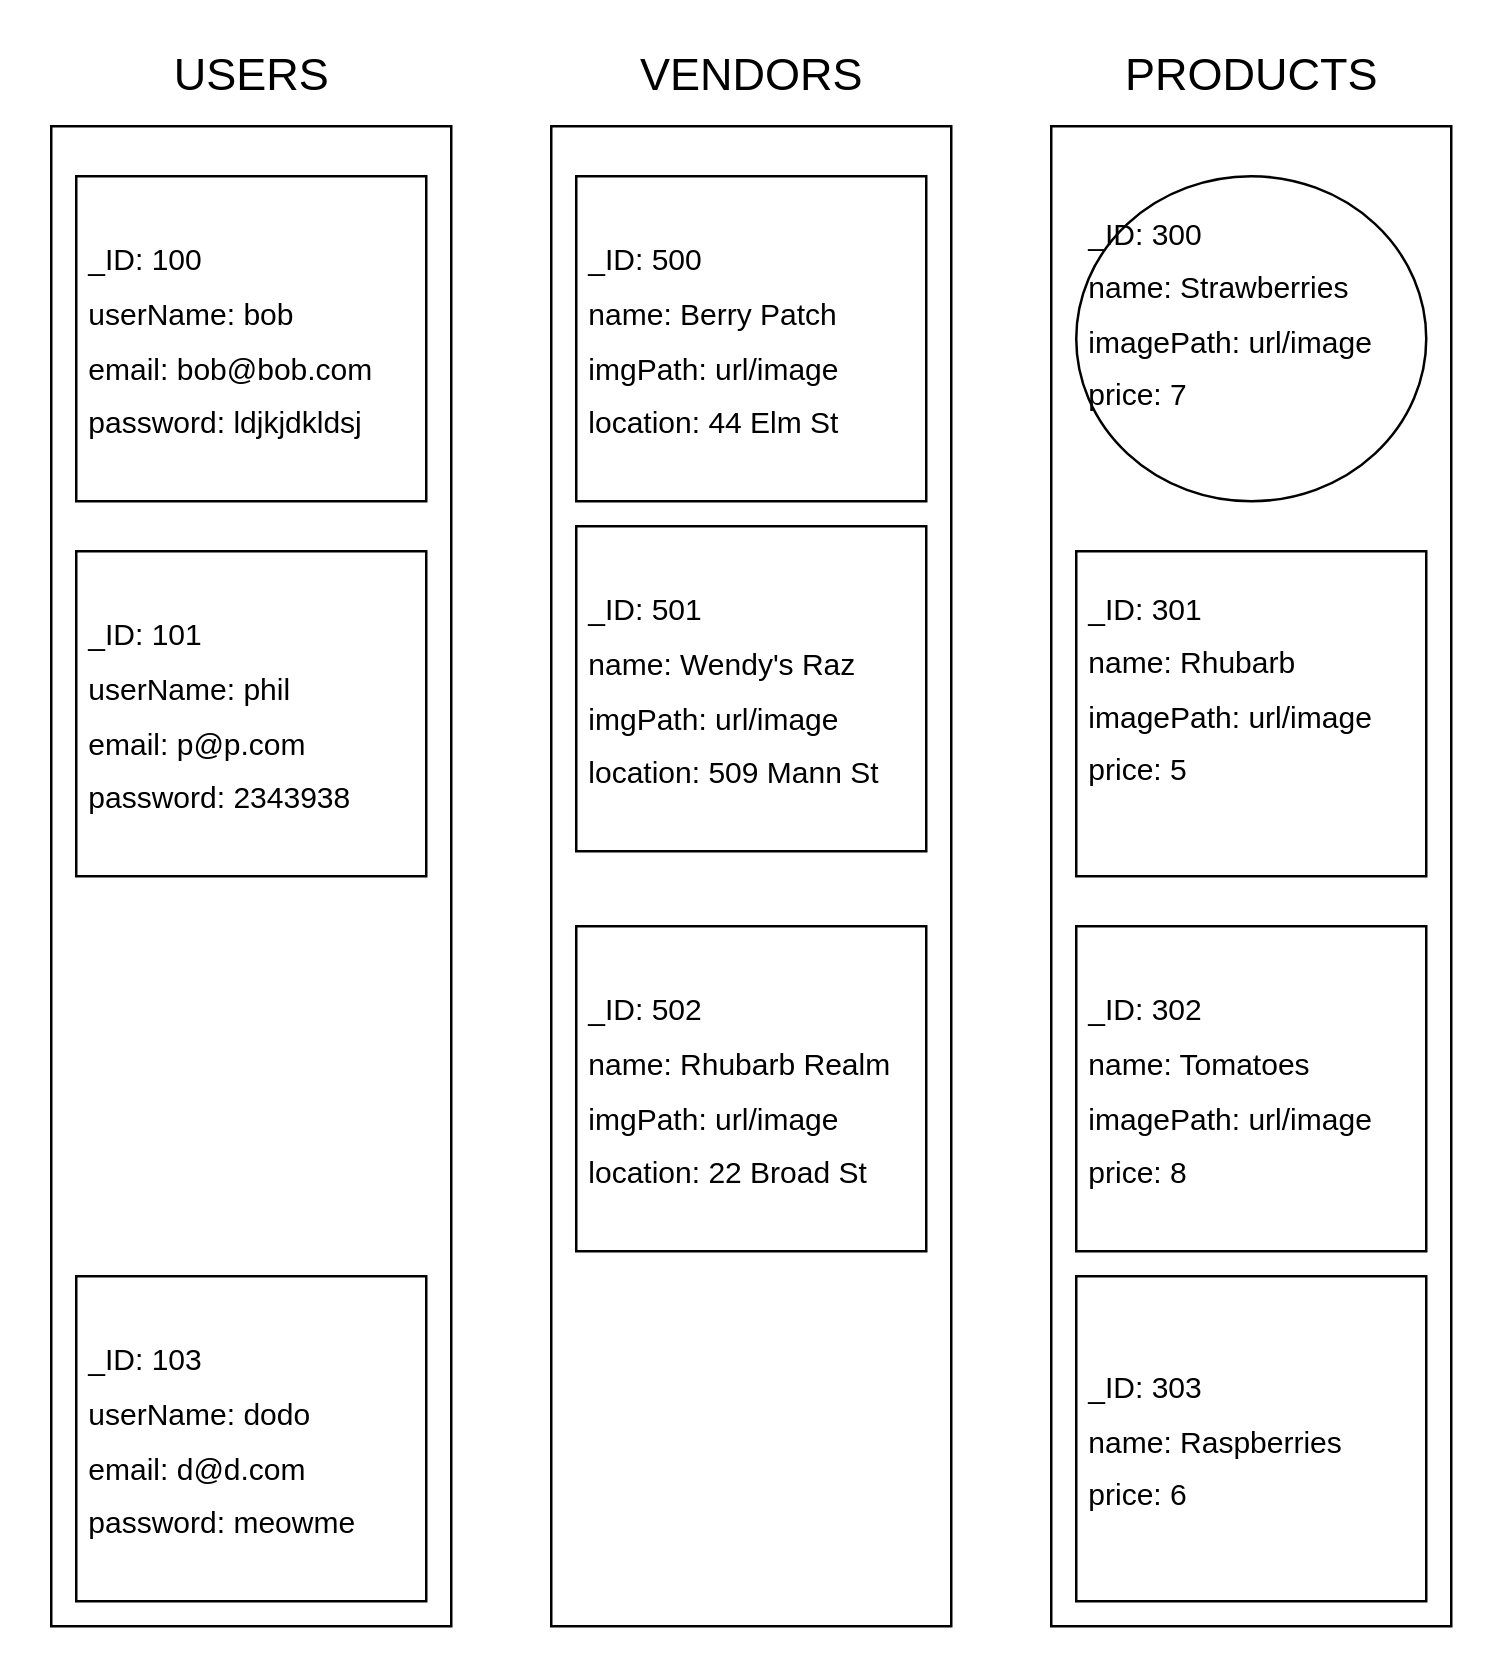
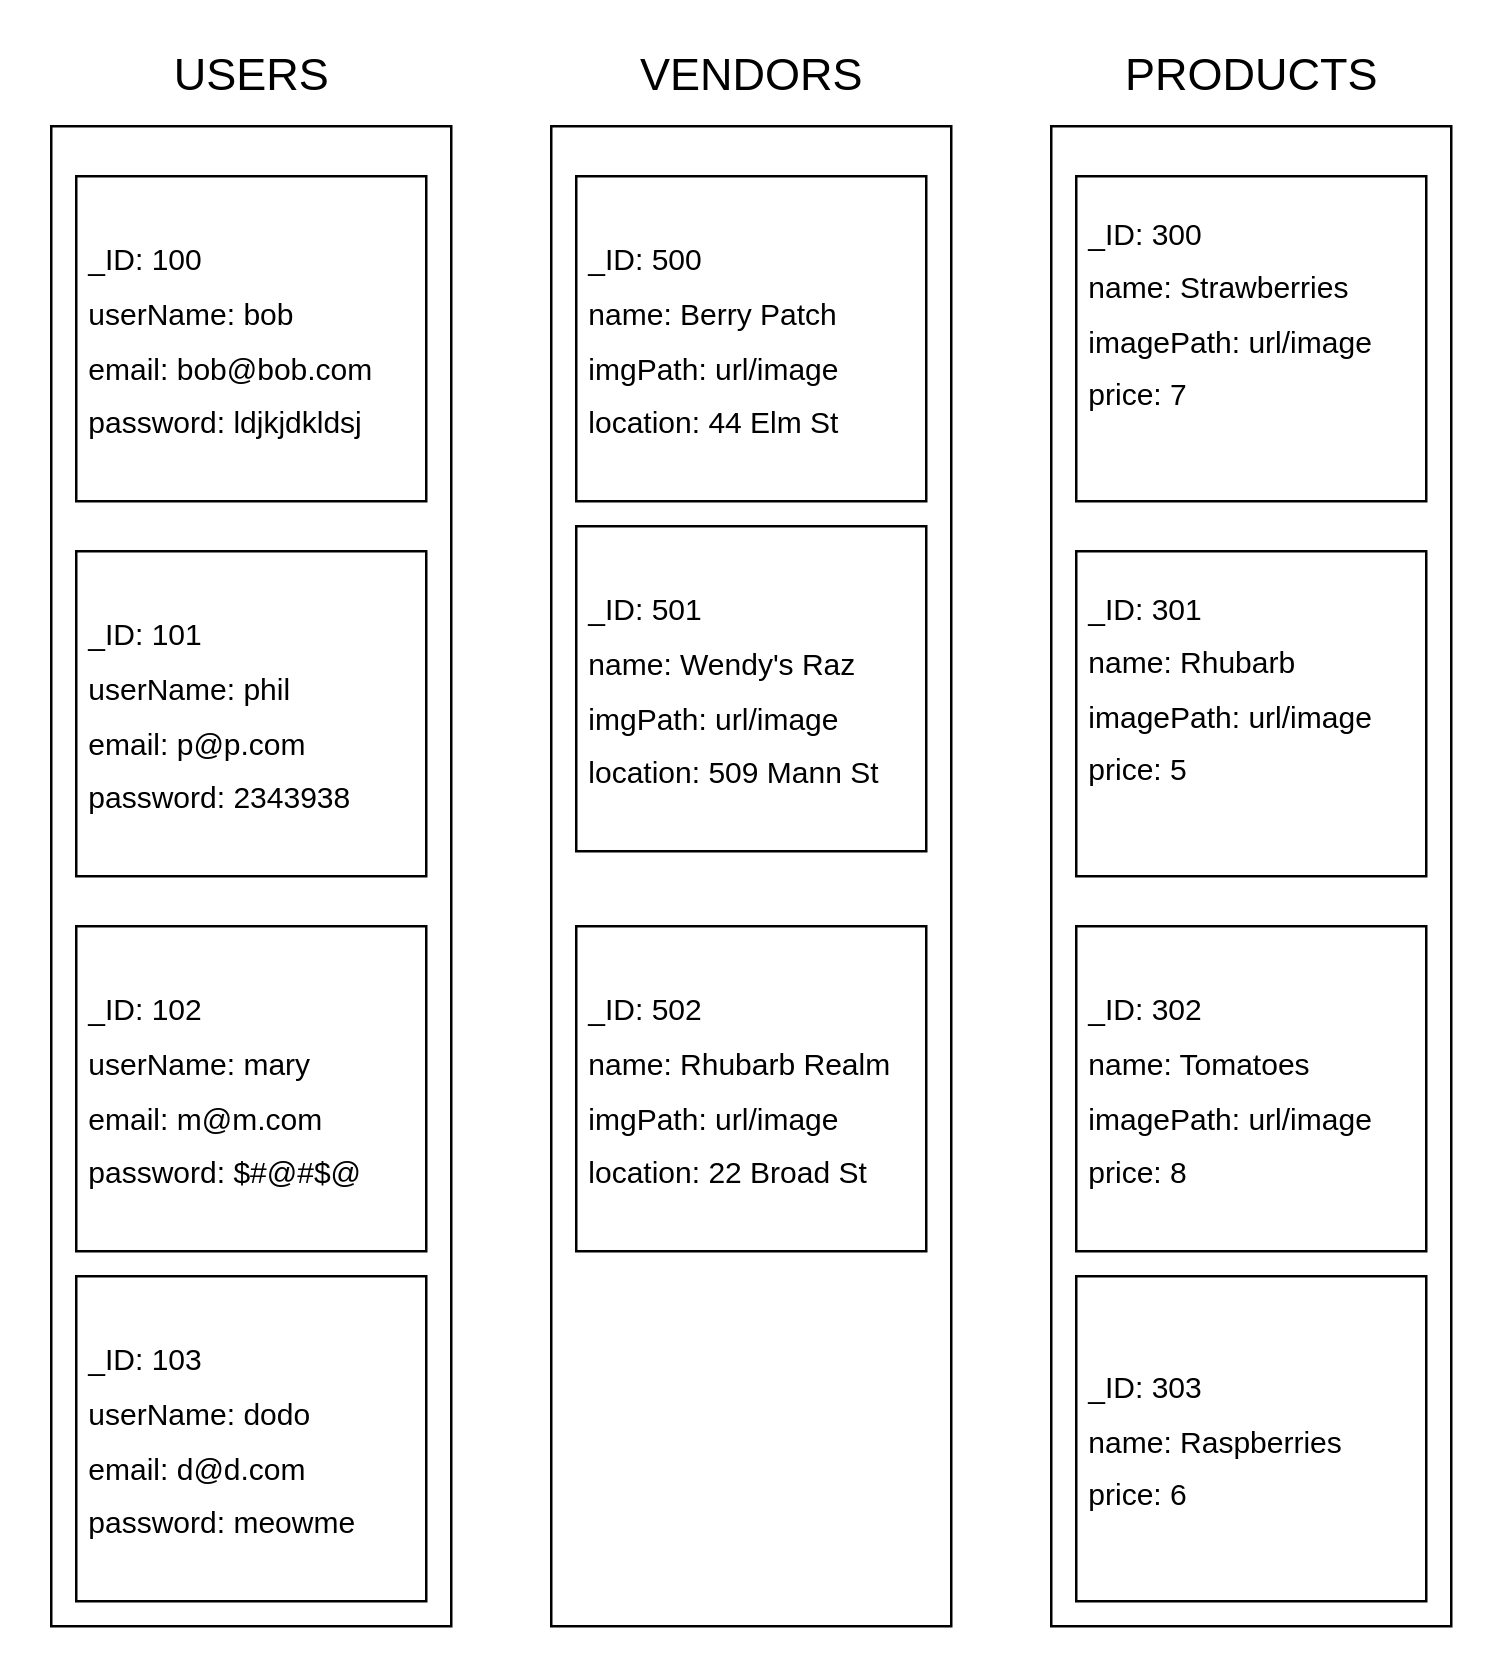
(1251, 339) -> (1251, 339)
none -> (251, 1089)
